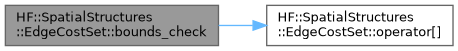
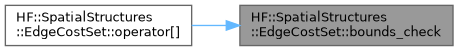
(236, 25) -> (209, 25)
